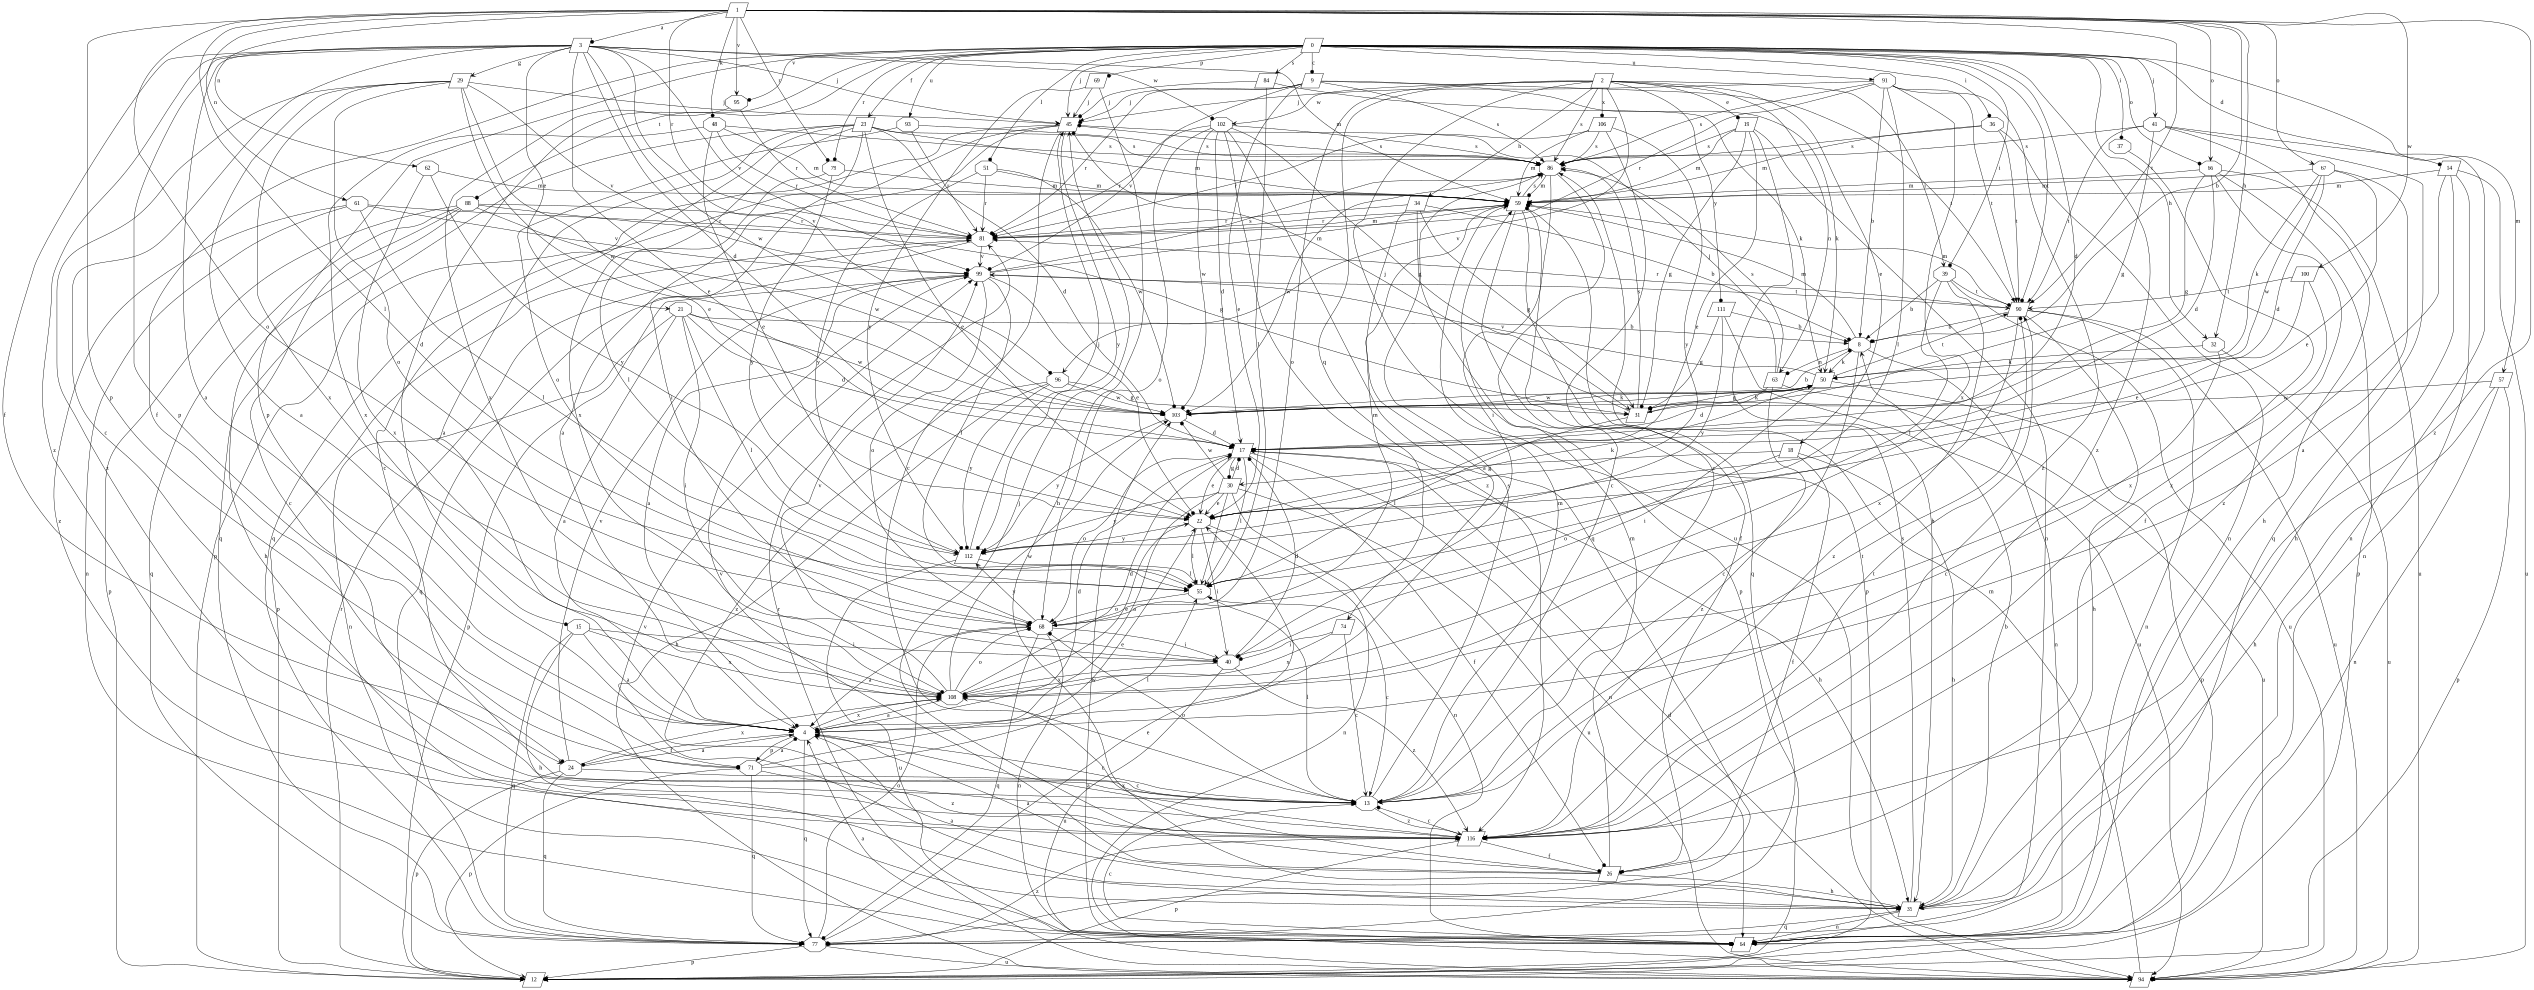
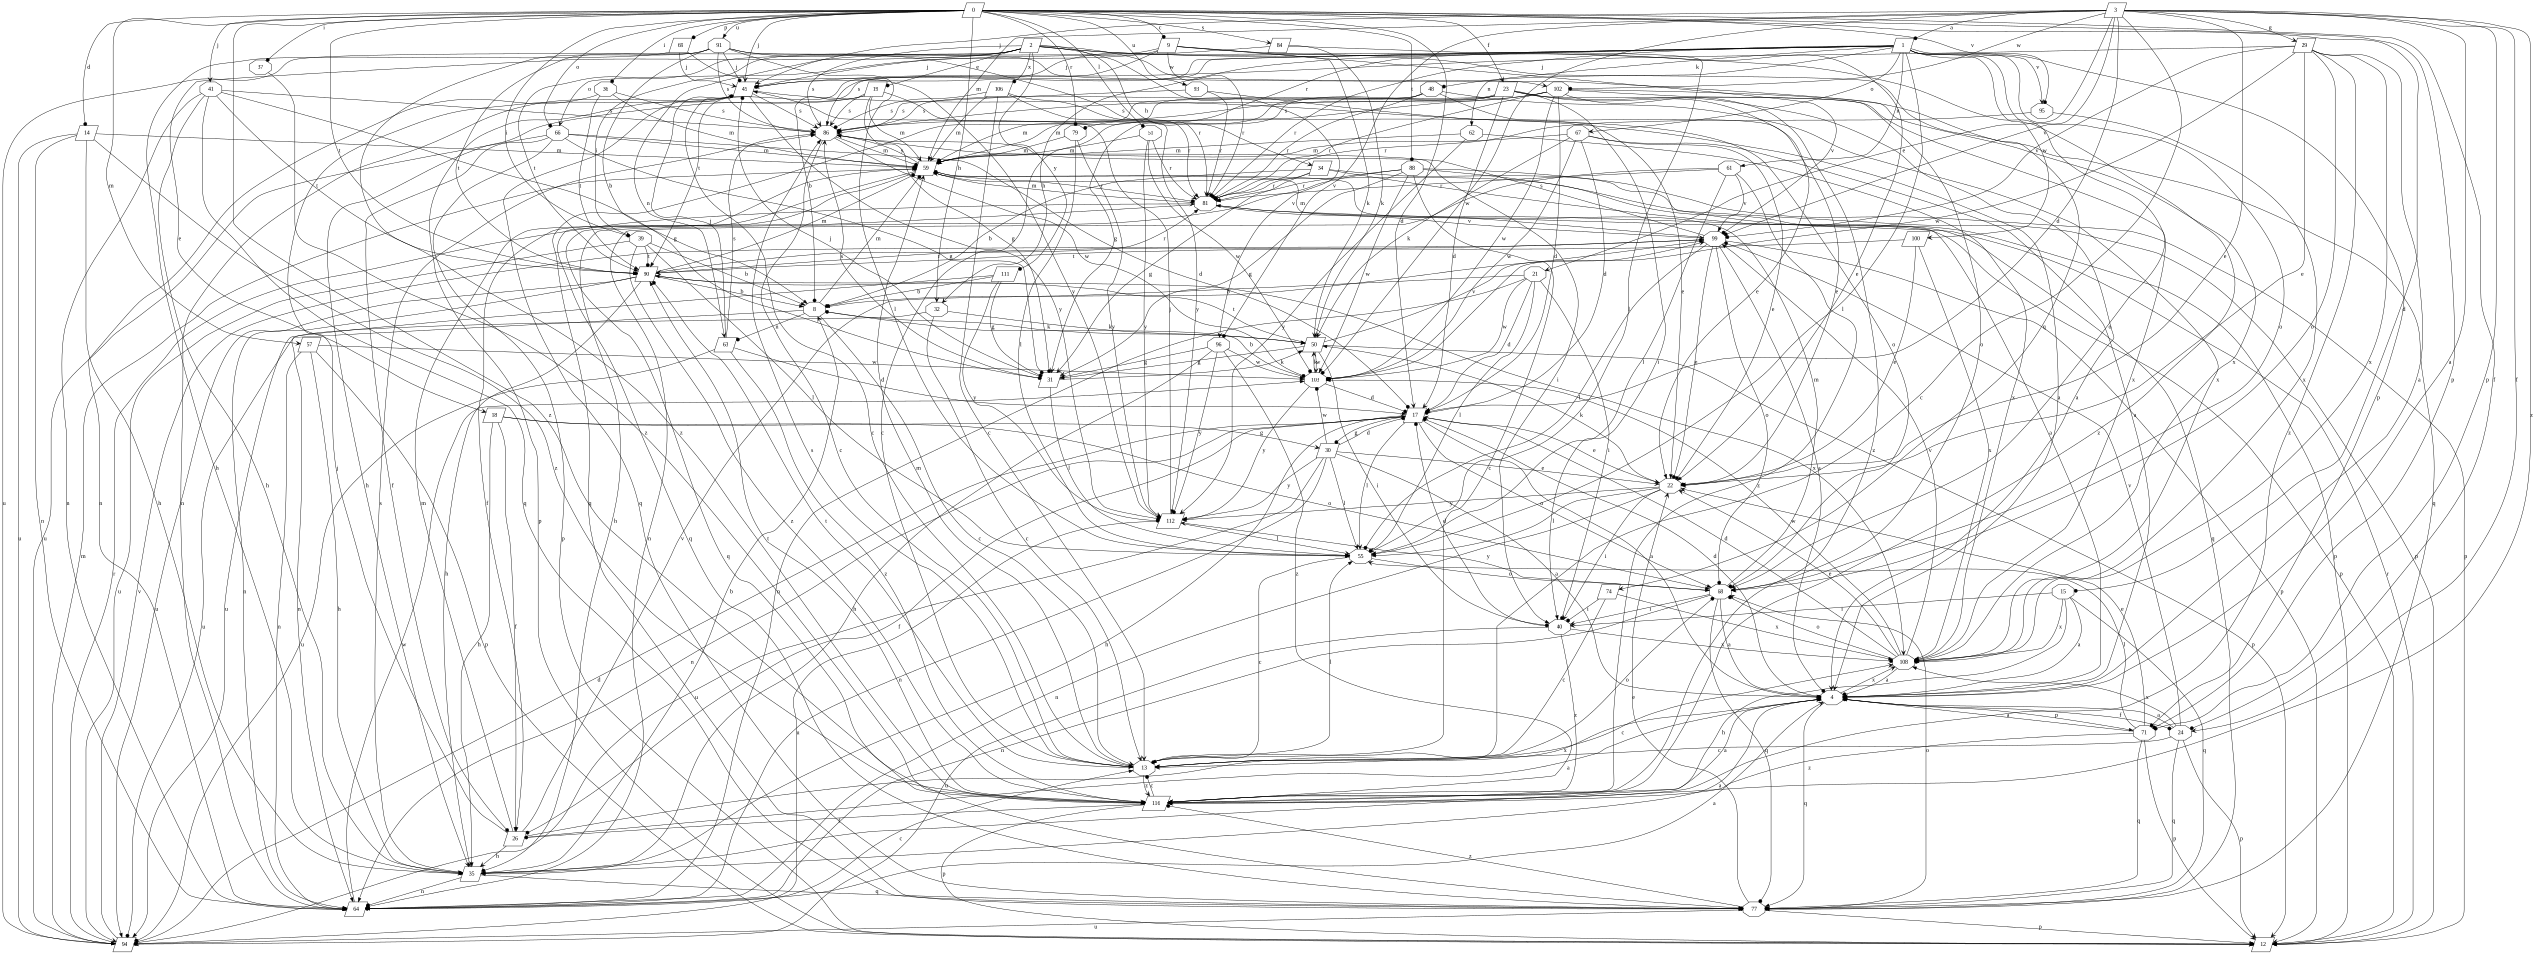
(660, 25) -> (1996, 16)
(560, 578) -> (1625, 541)
